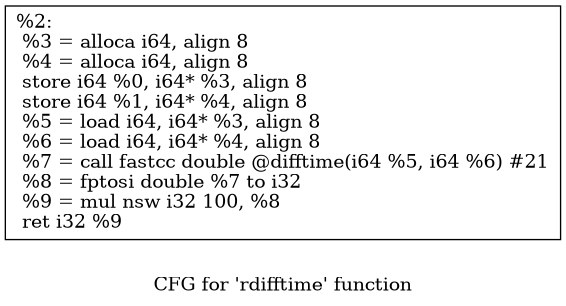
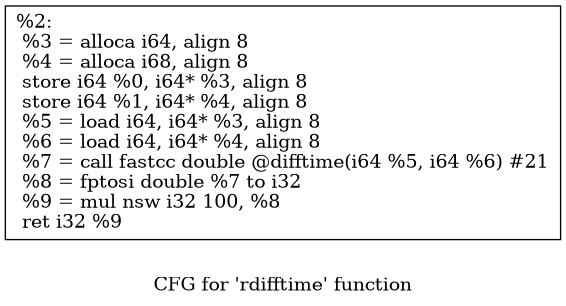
(133, 62) -> (133, 62)
